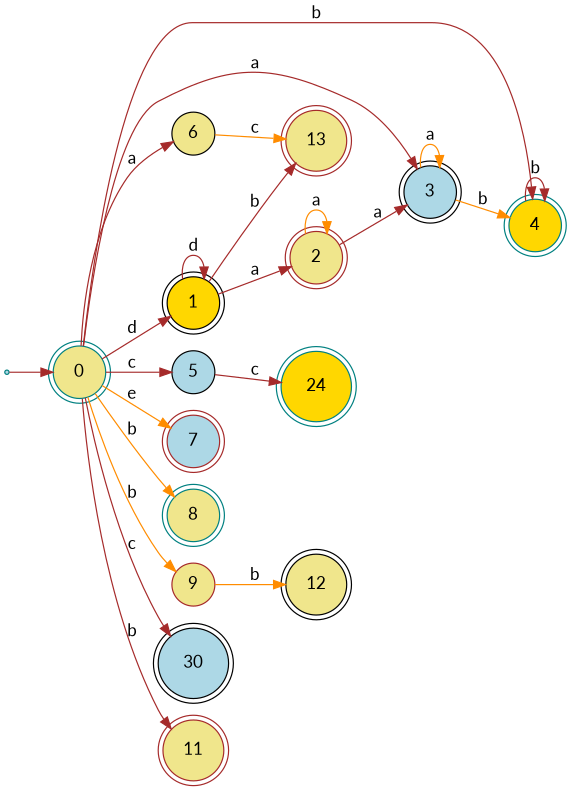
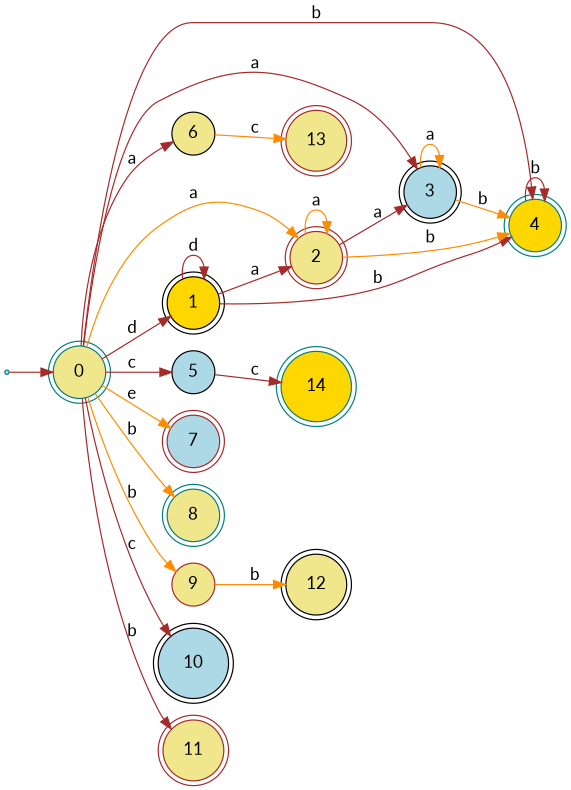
none -> (159, 226)
(248, 227) -> (364, 292)
none -> (421, 252)
(316, 387) -> (316, 387)
(193, 663) -> (193, 663)
